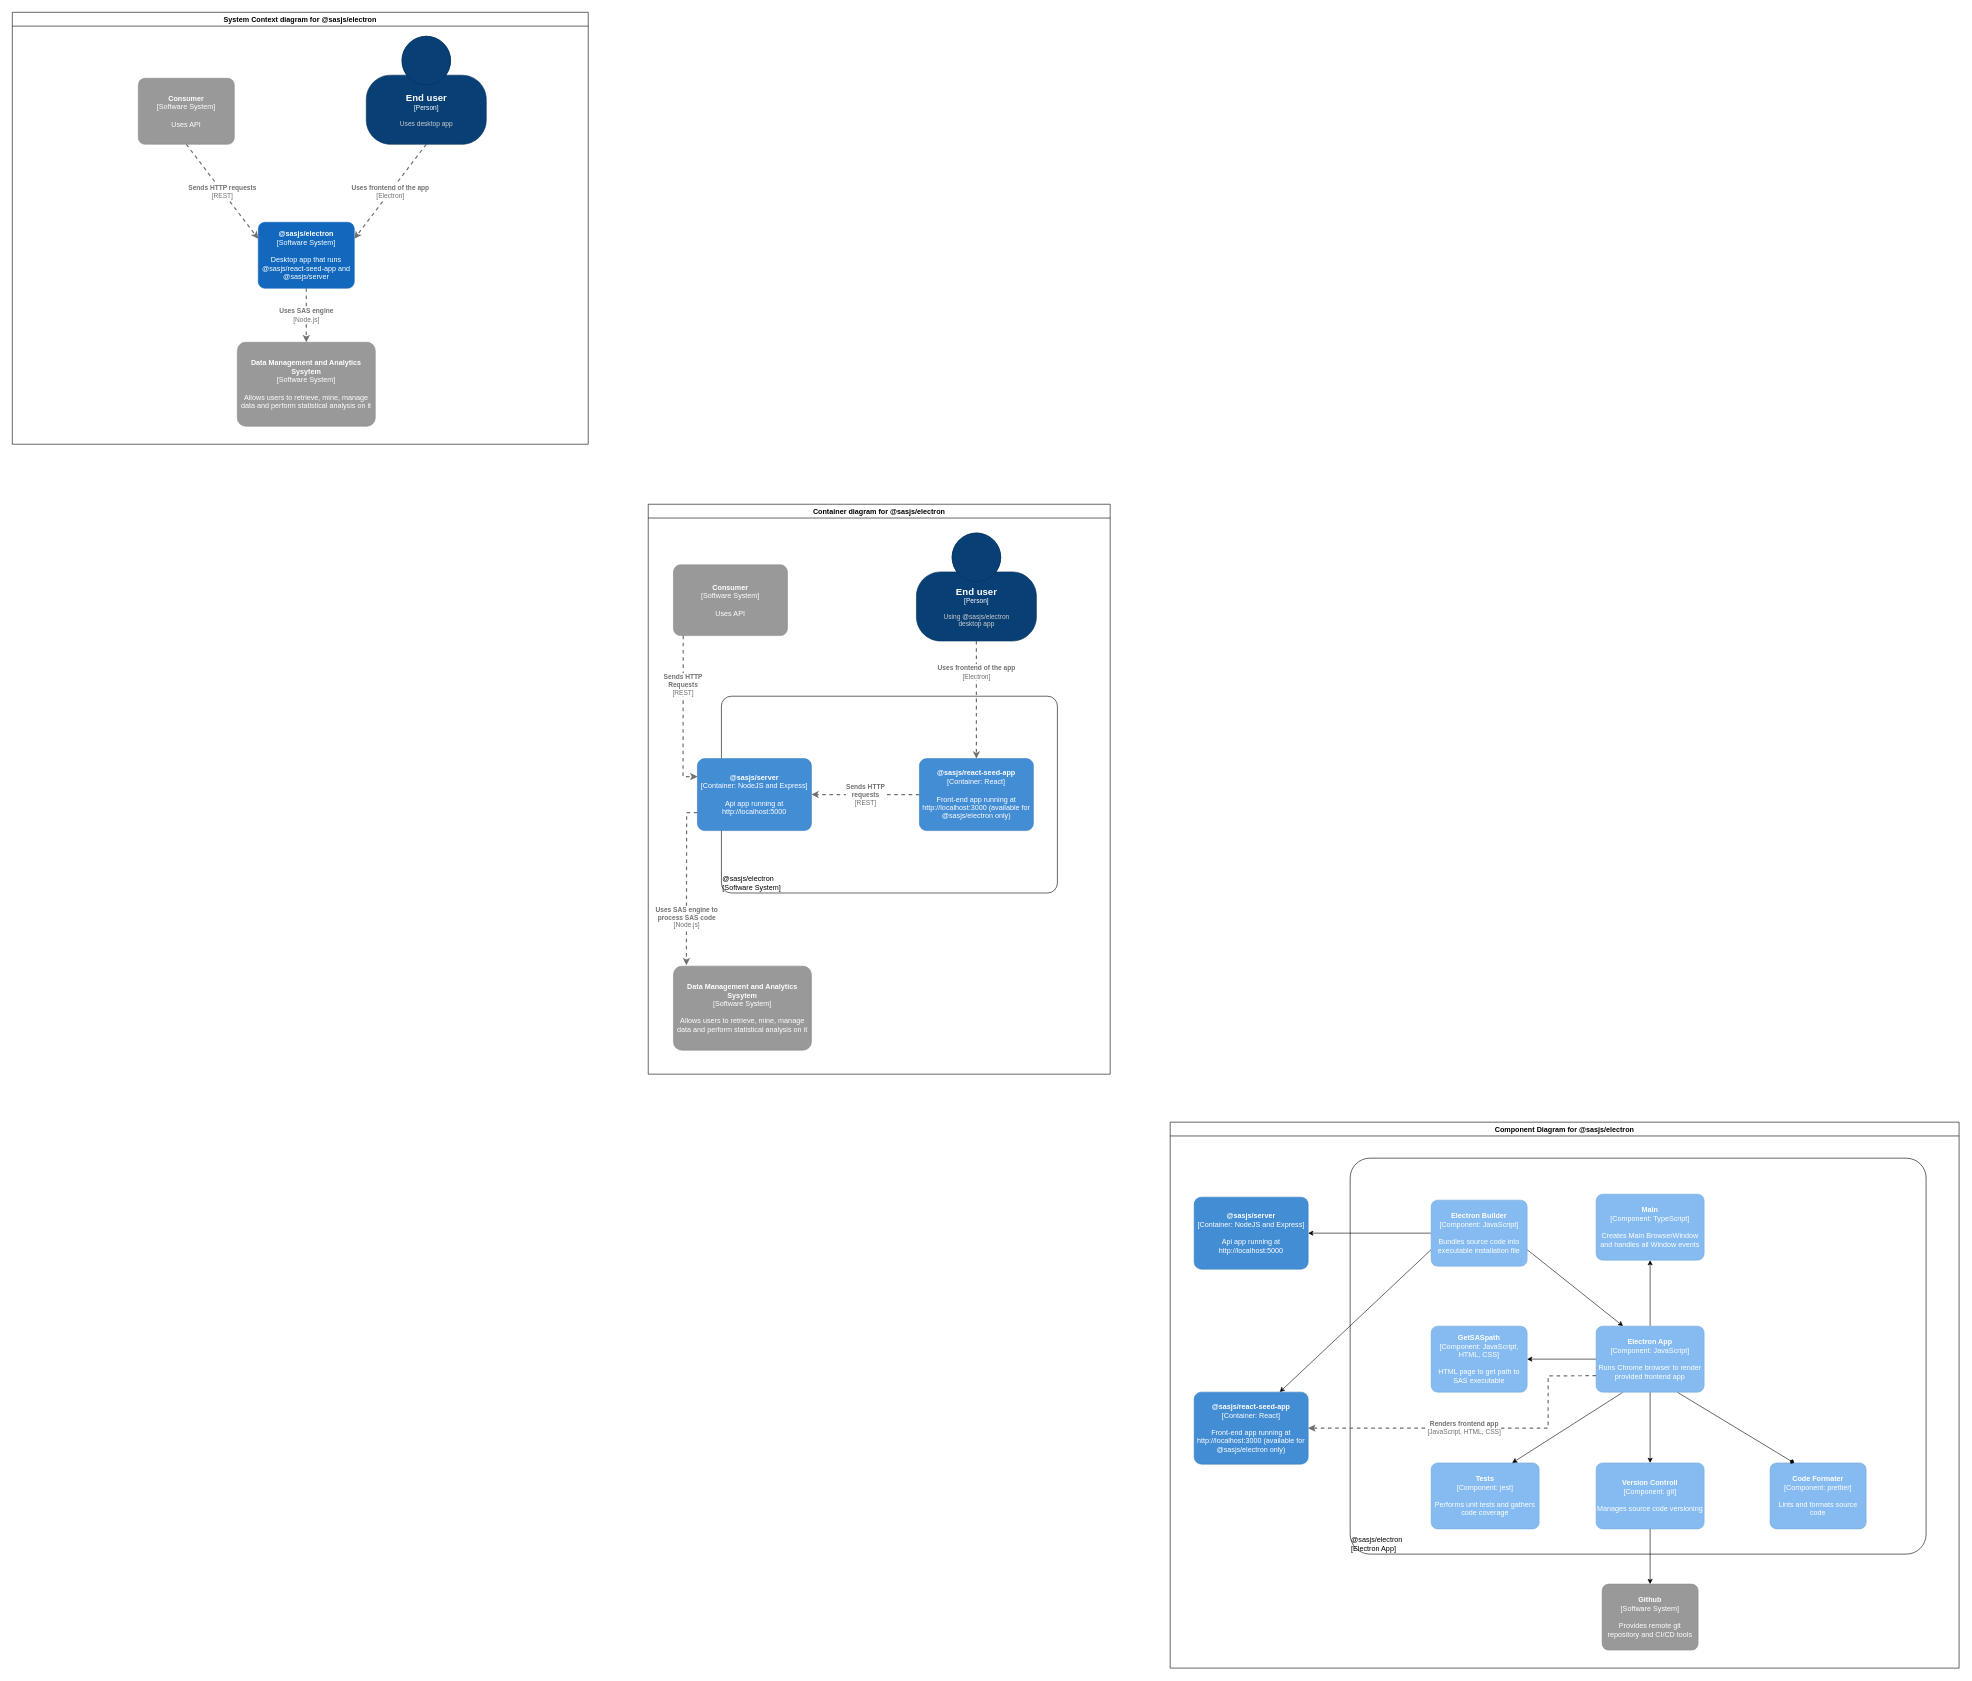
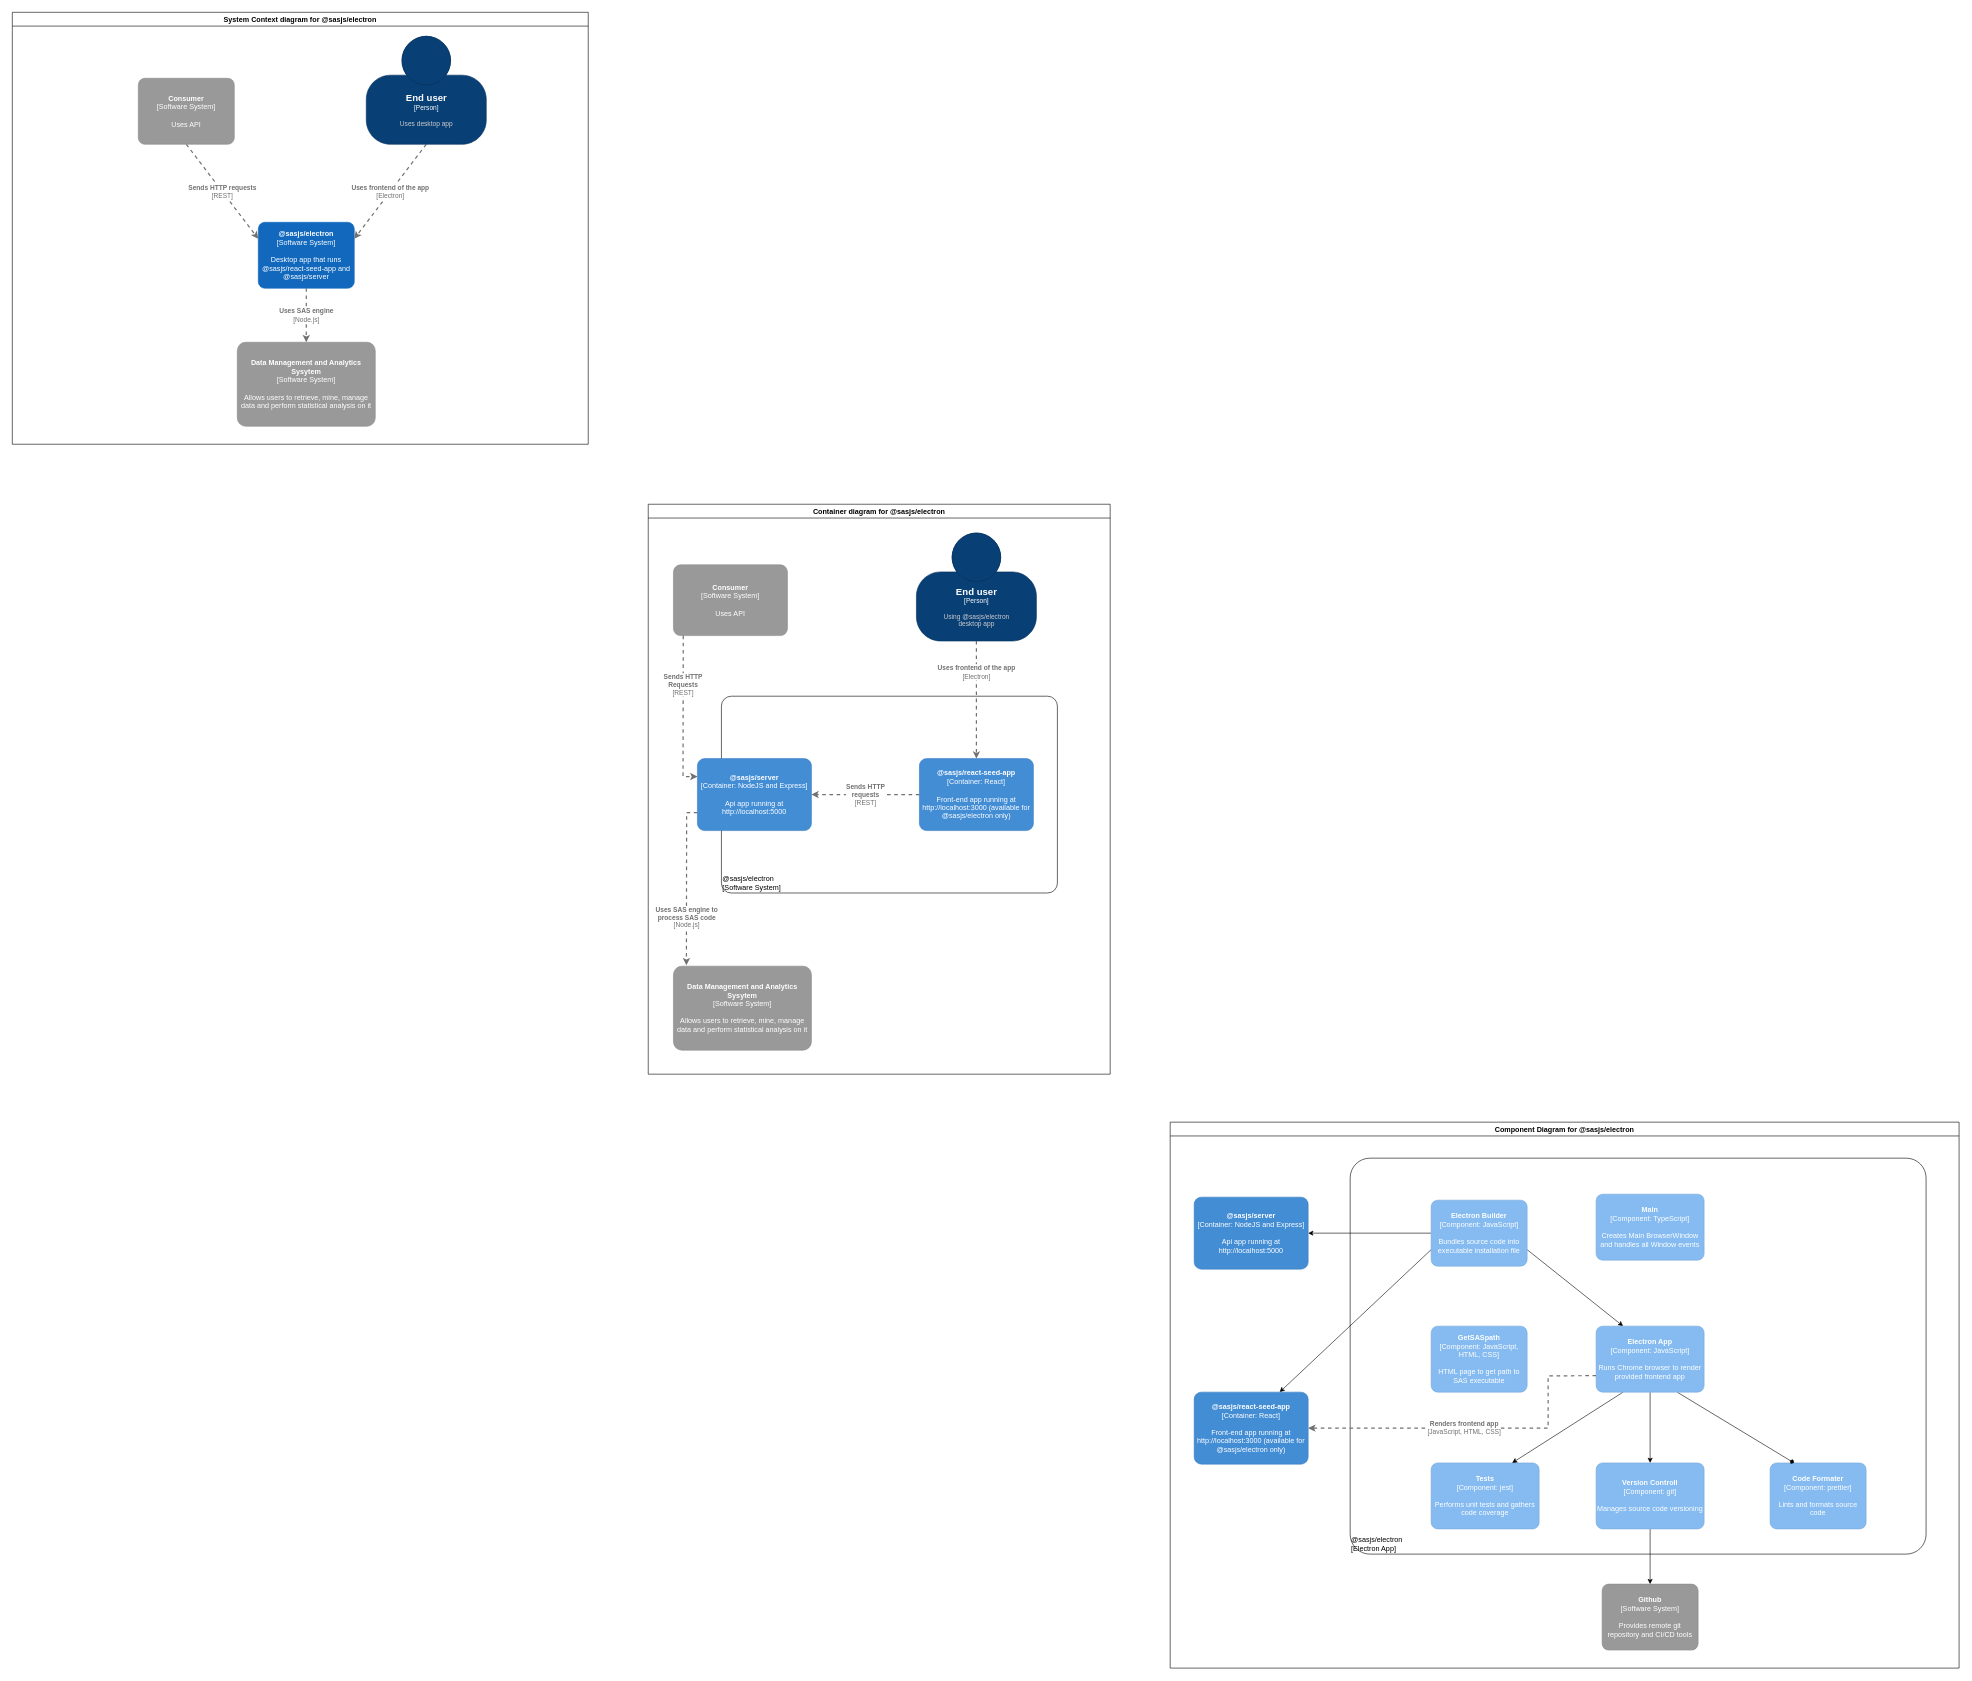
(1650, 1265) -> none
(1532, 1359) -> none
